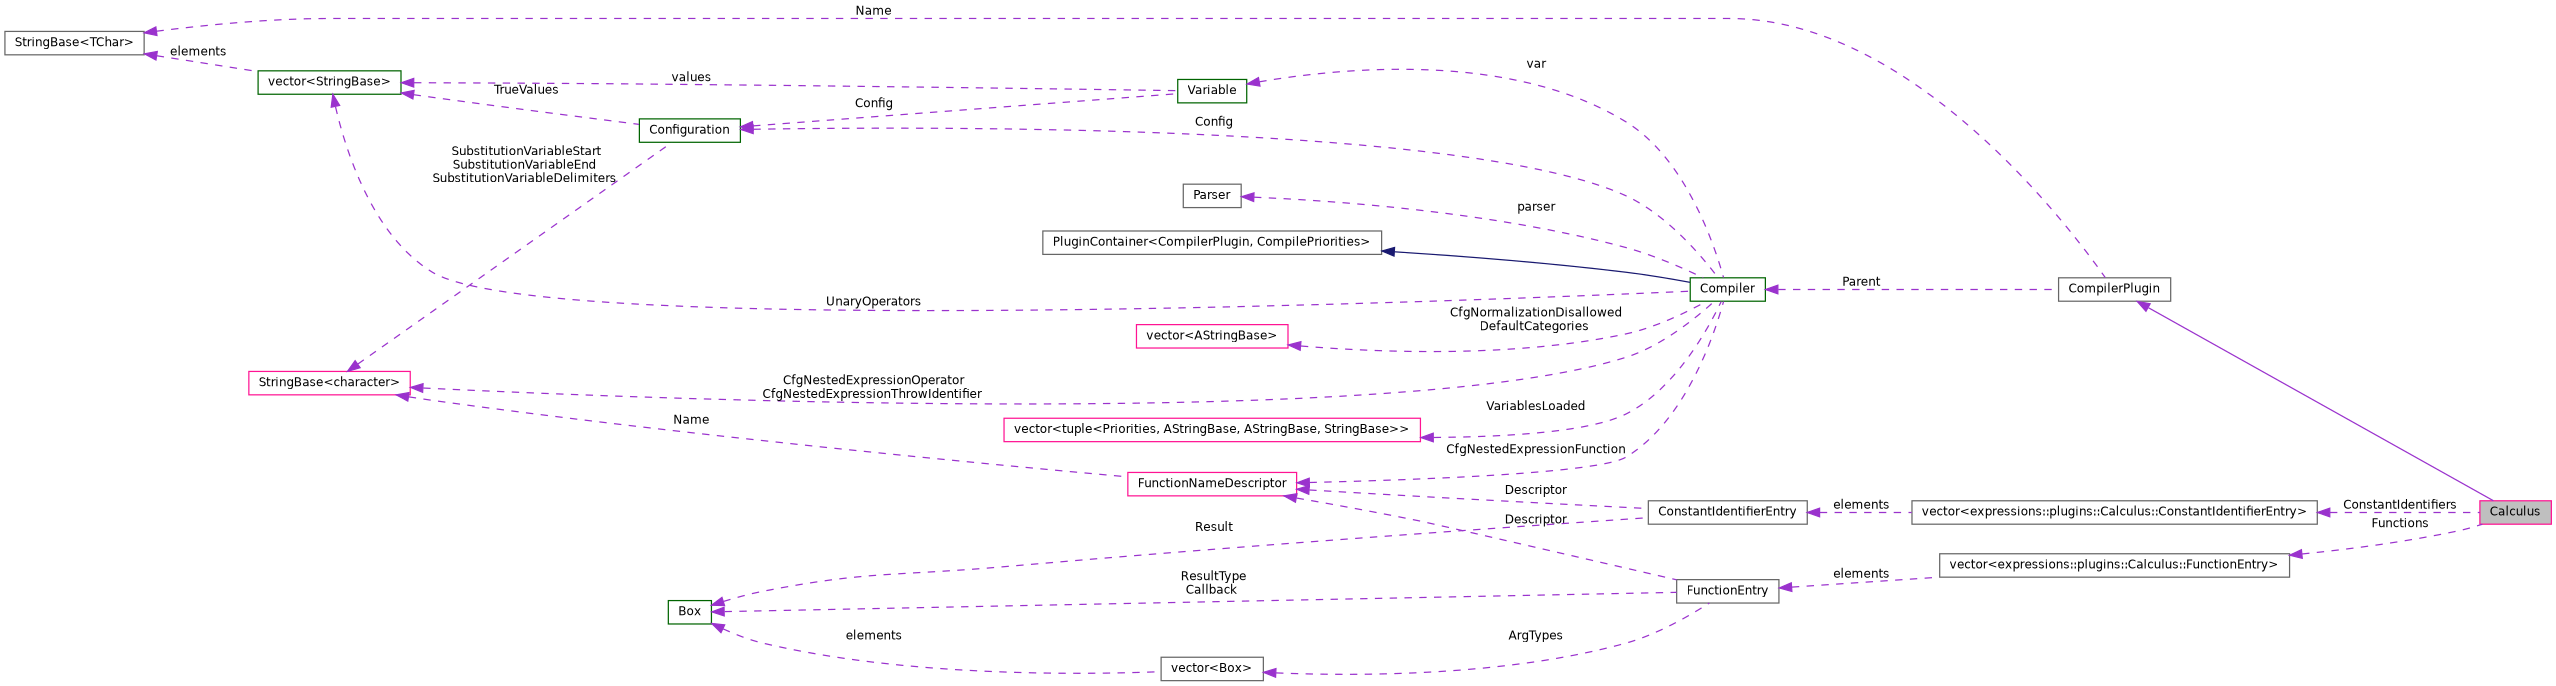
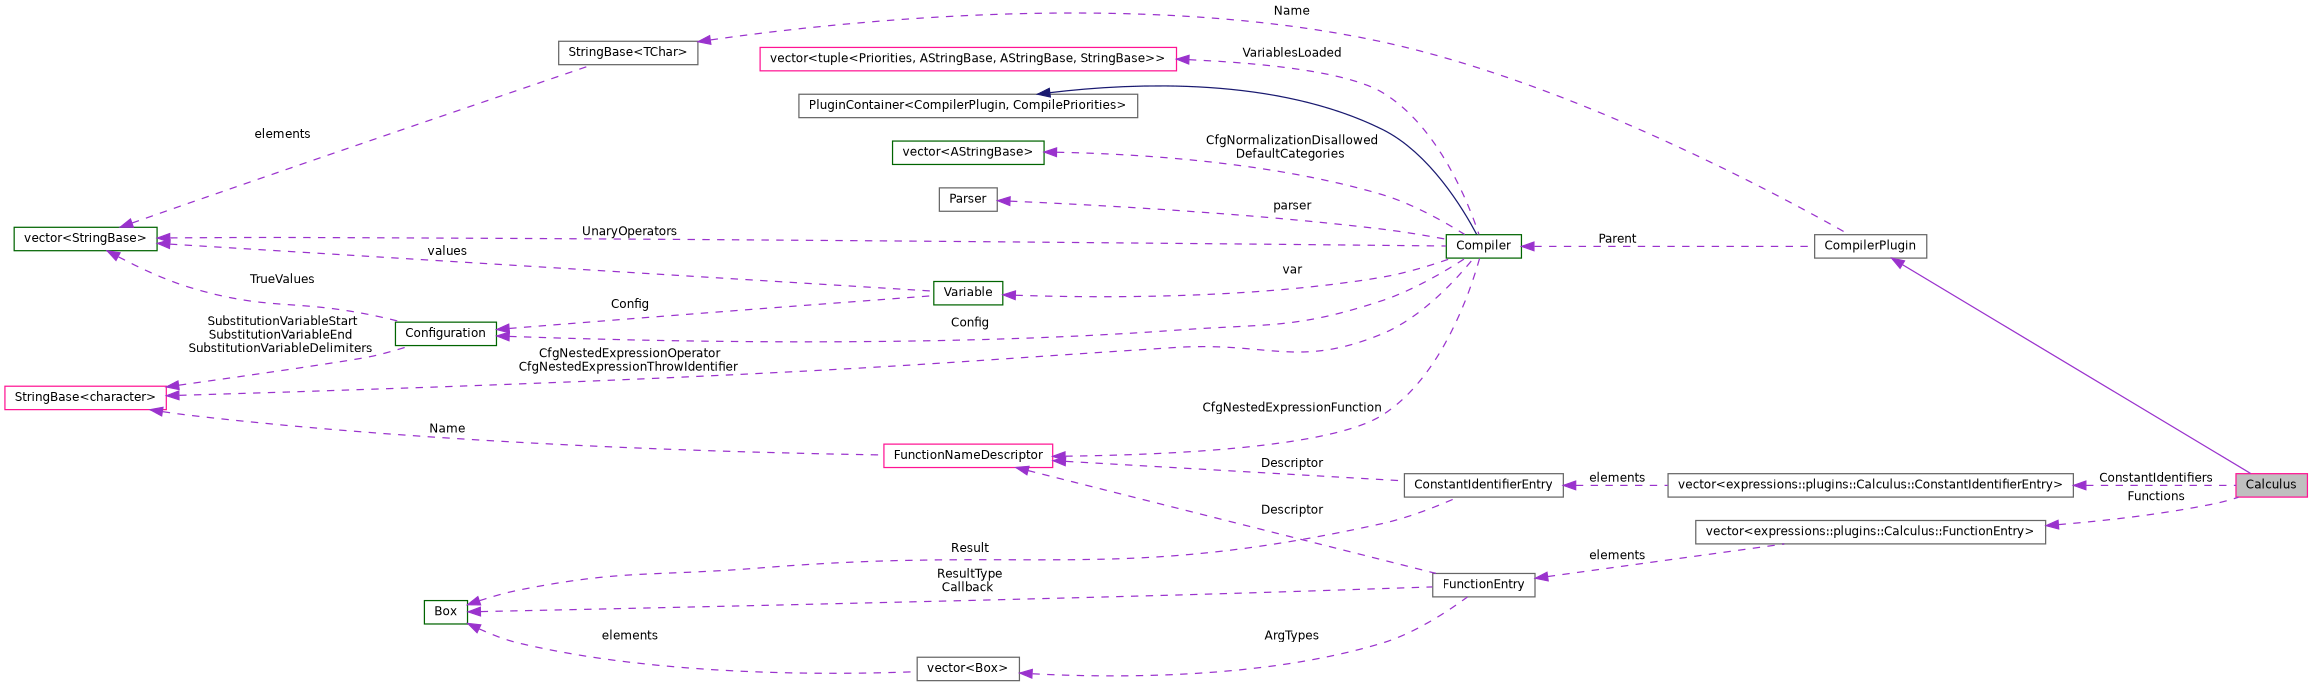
(207, 64) -> (362, 143)
(1212, 336) -> (968, 153)
